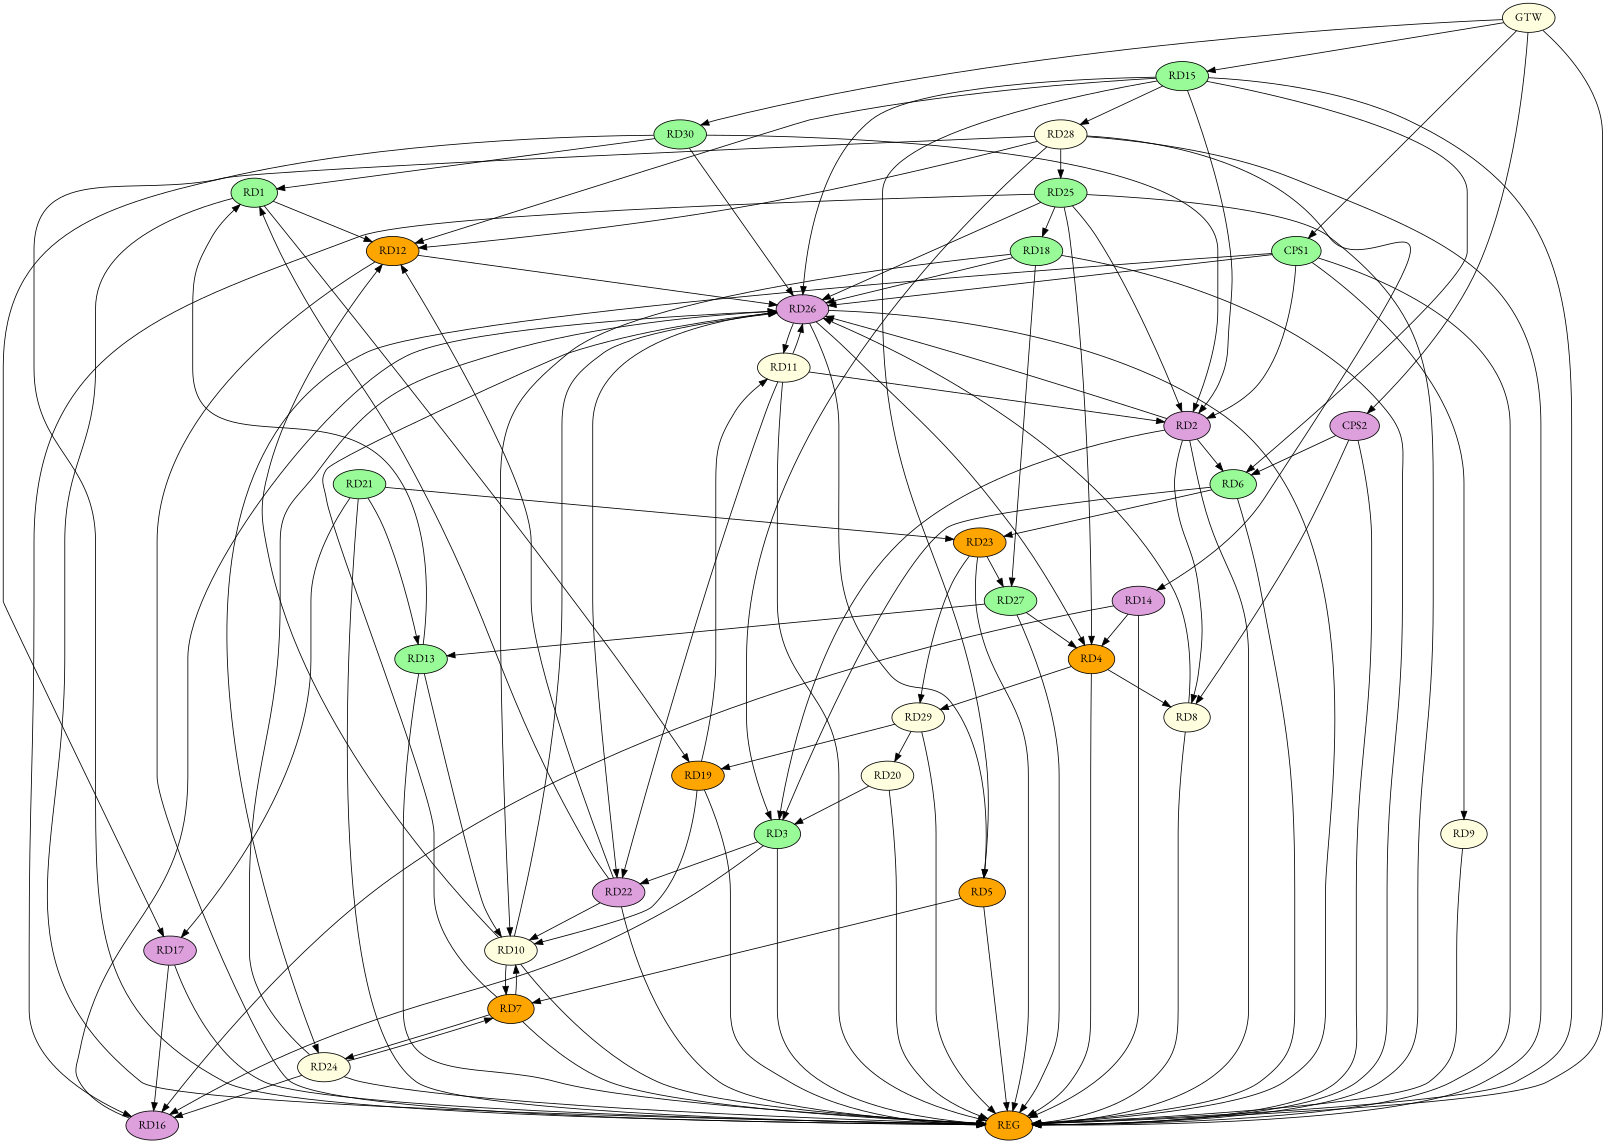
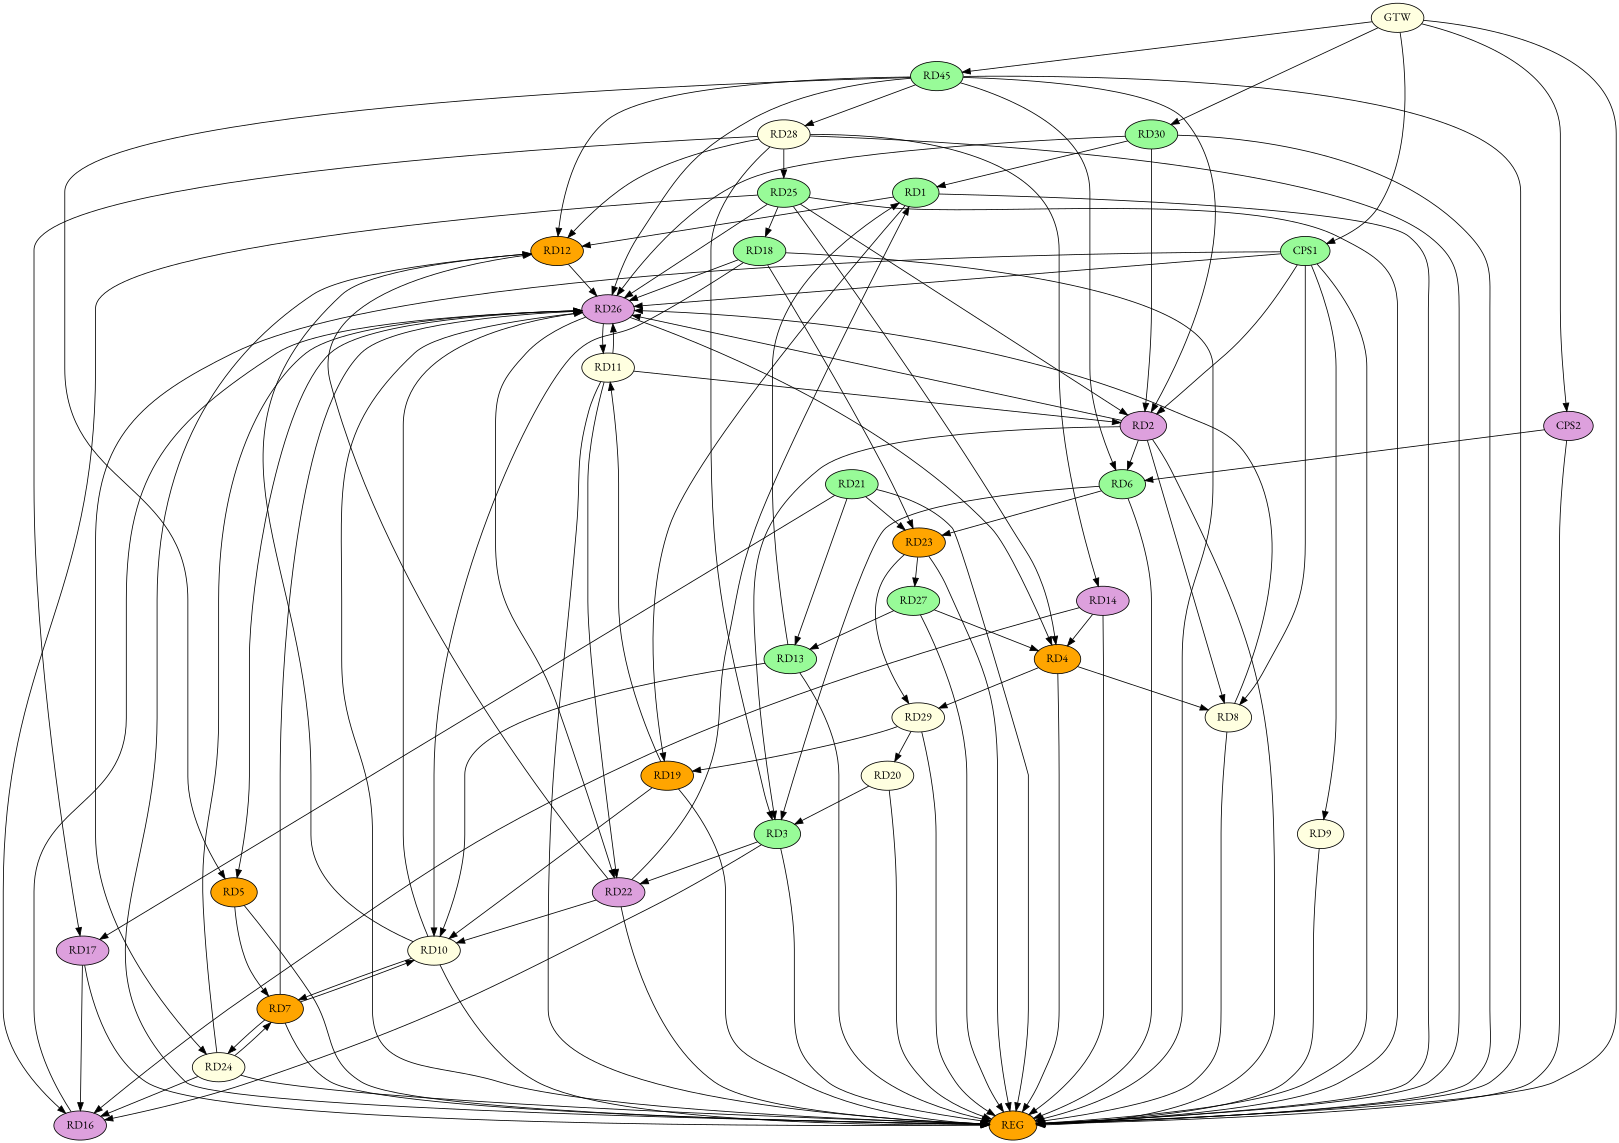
(1182, 76) -> (937, 76)
(1024, 422) -> (838, 385)
(1282, 572) -> (1305, 489)
